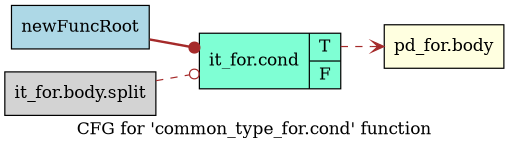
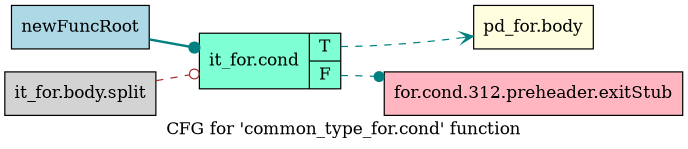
(170, 43) -> (170, 43)
(356, 47) -> (401, 44)
none -> (533, 94)
